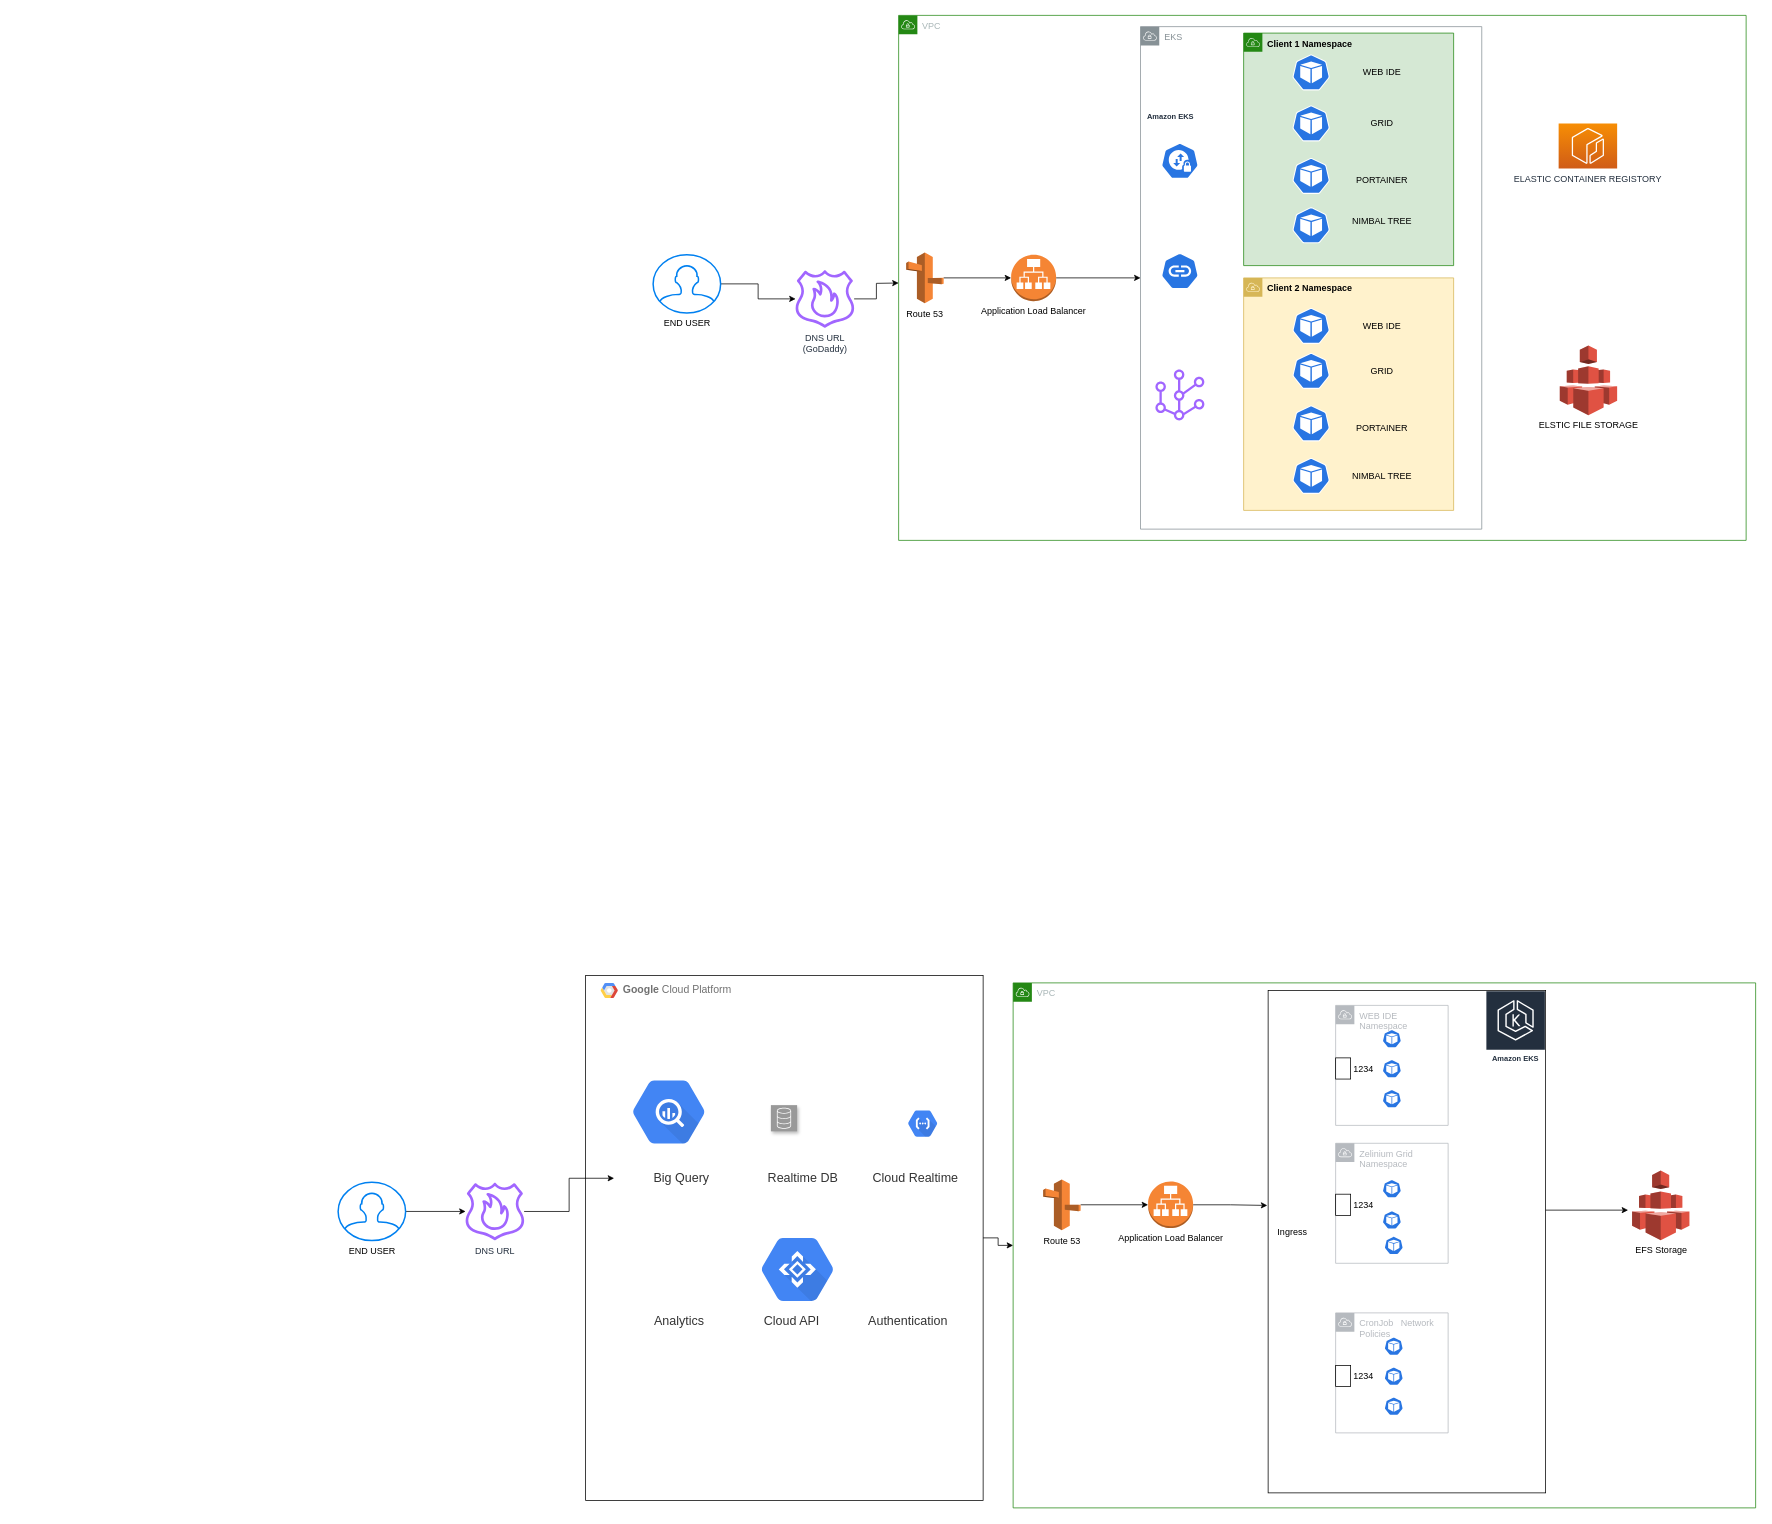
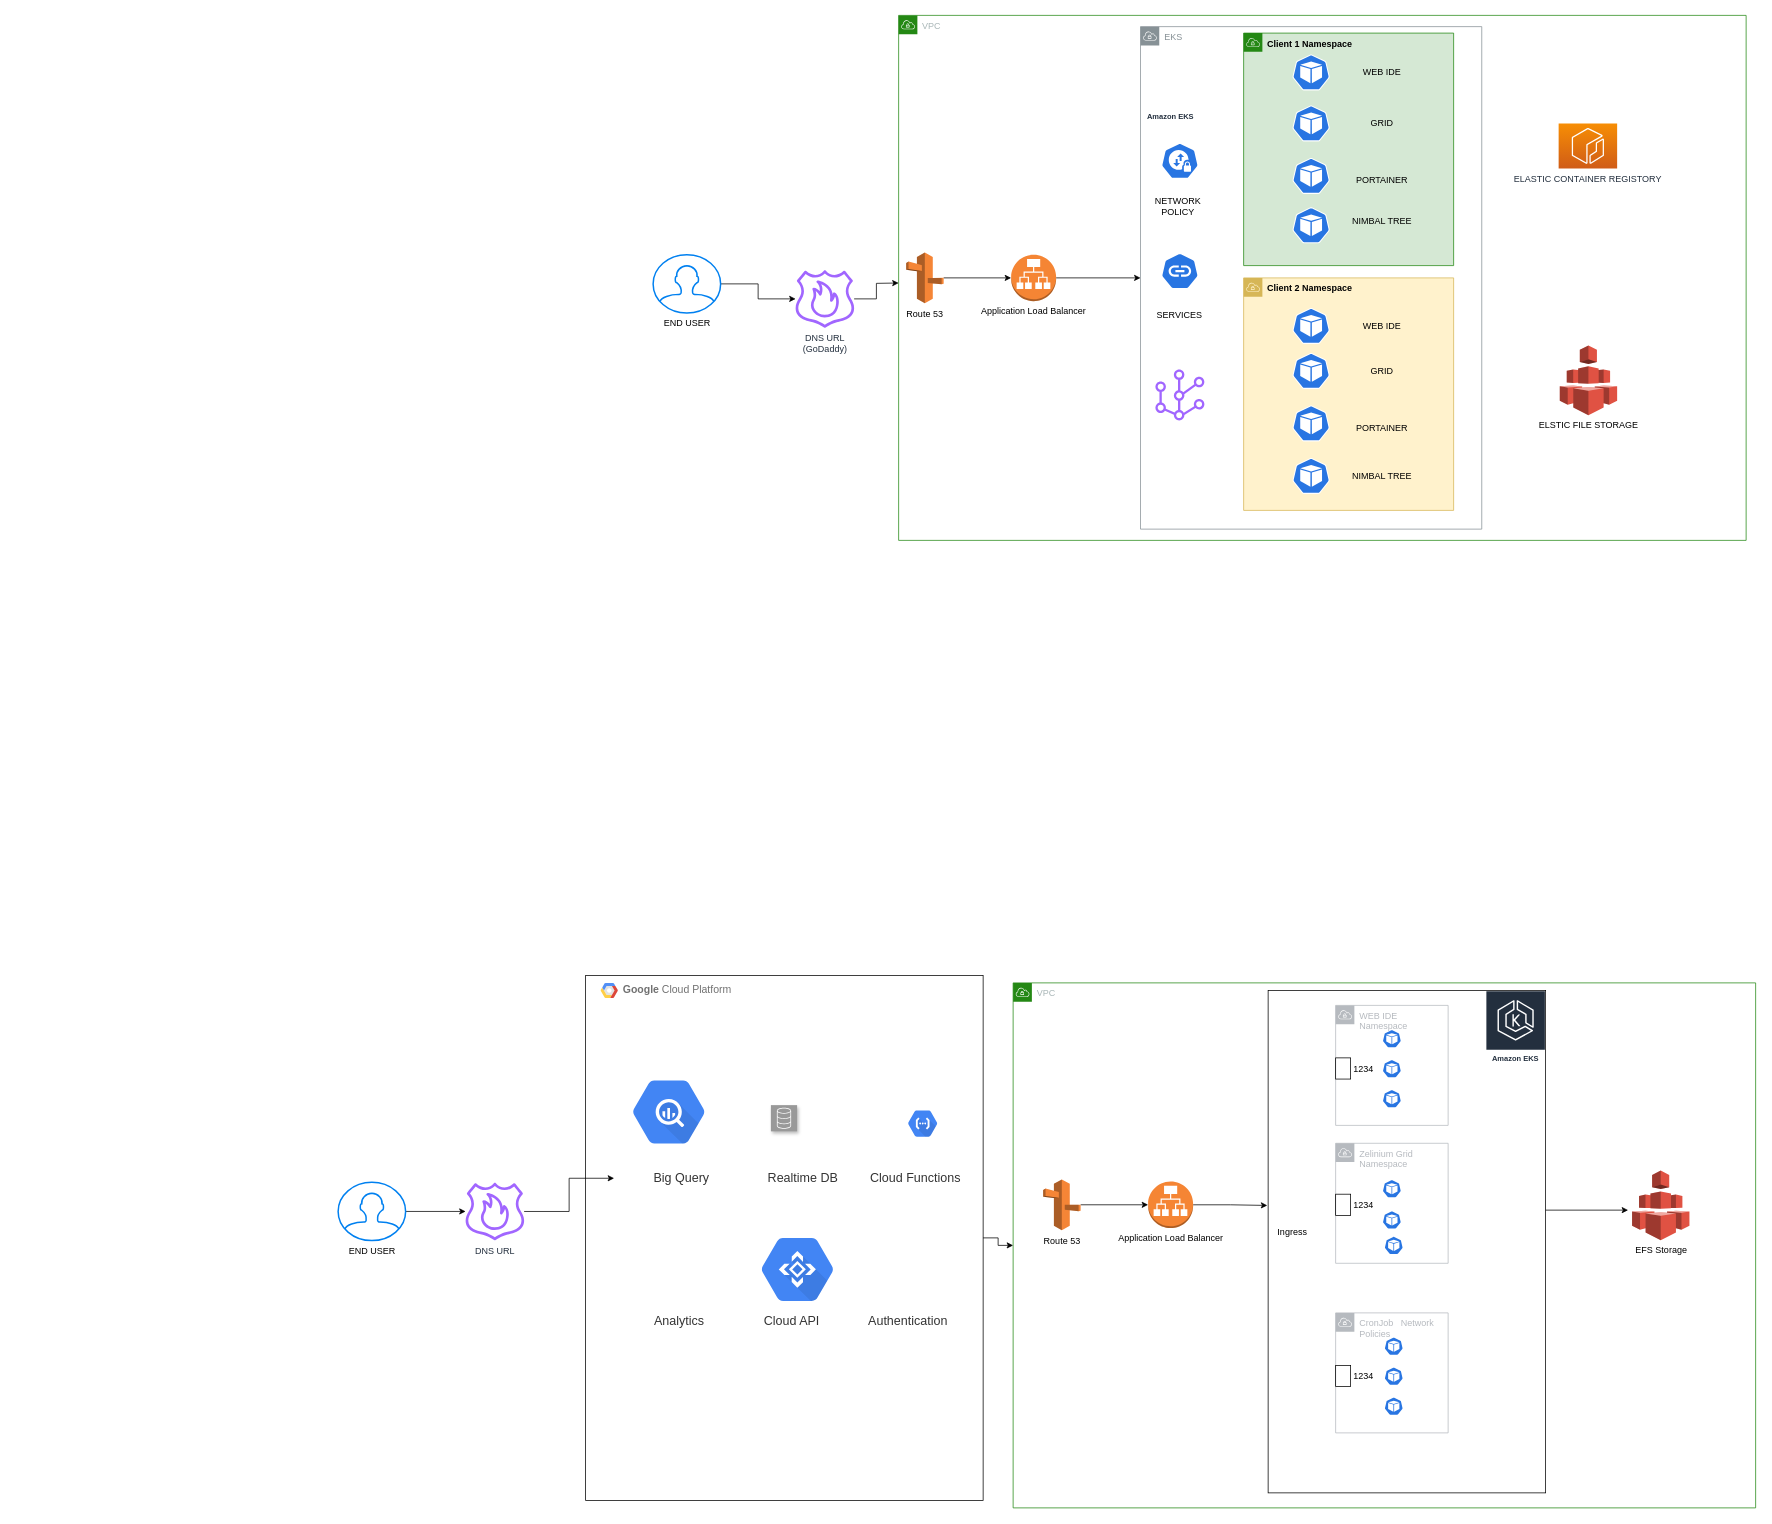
none -> (1178, 206)
none -> (1179, 315)
(915, 1179) -> (915, 1179)
